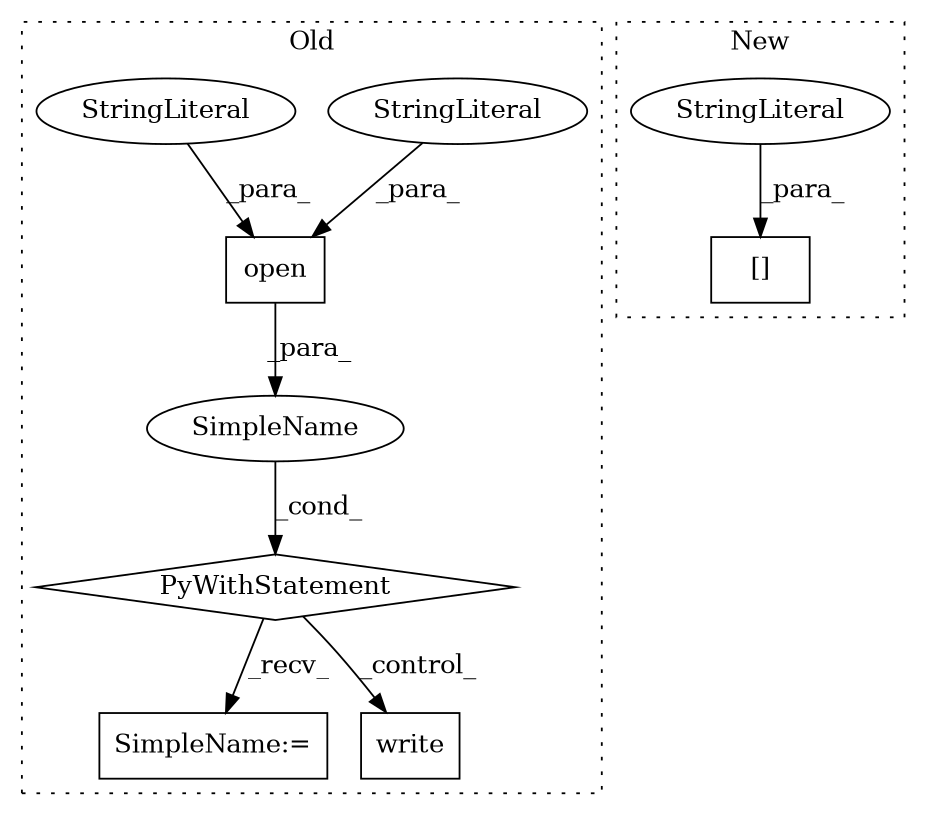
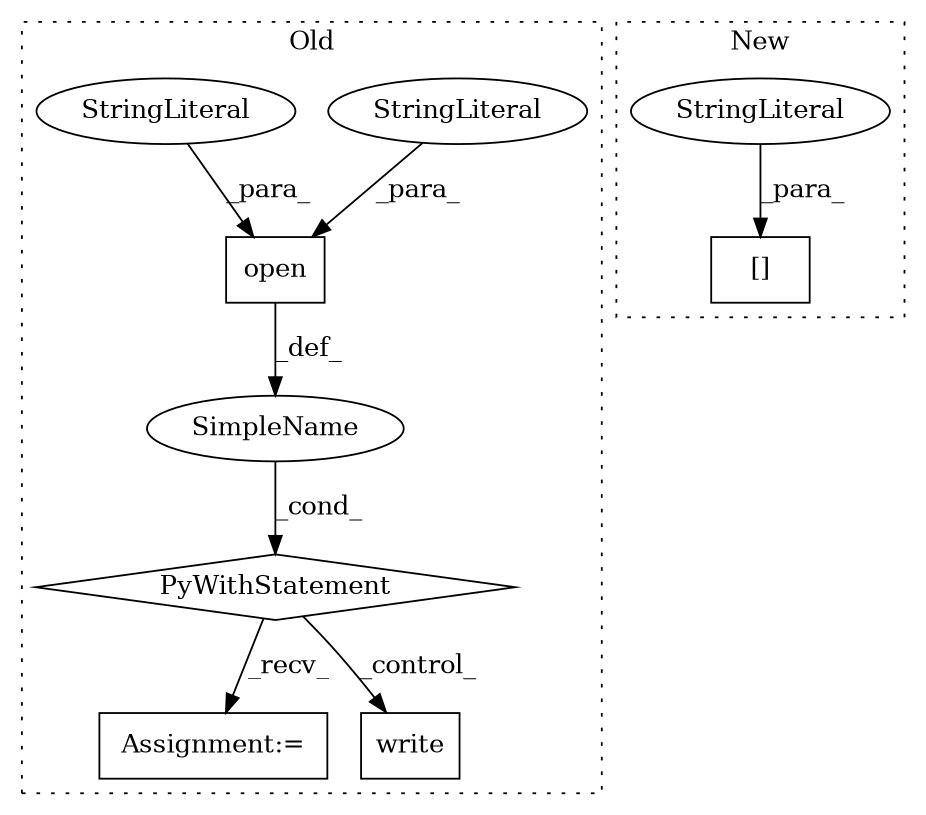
(309, 349) -> (309, 349)
(213, 746) -> (213, 746)
